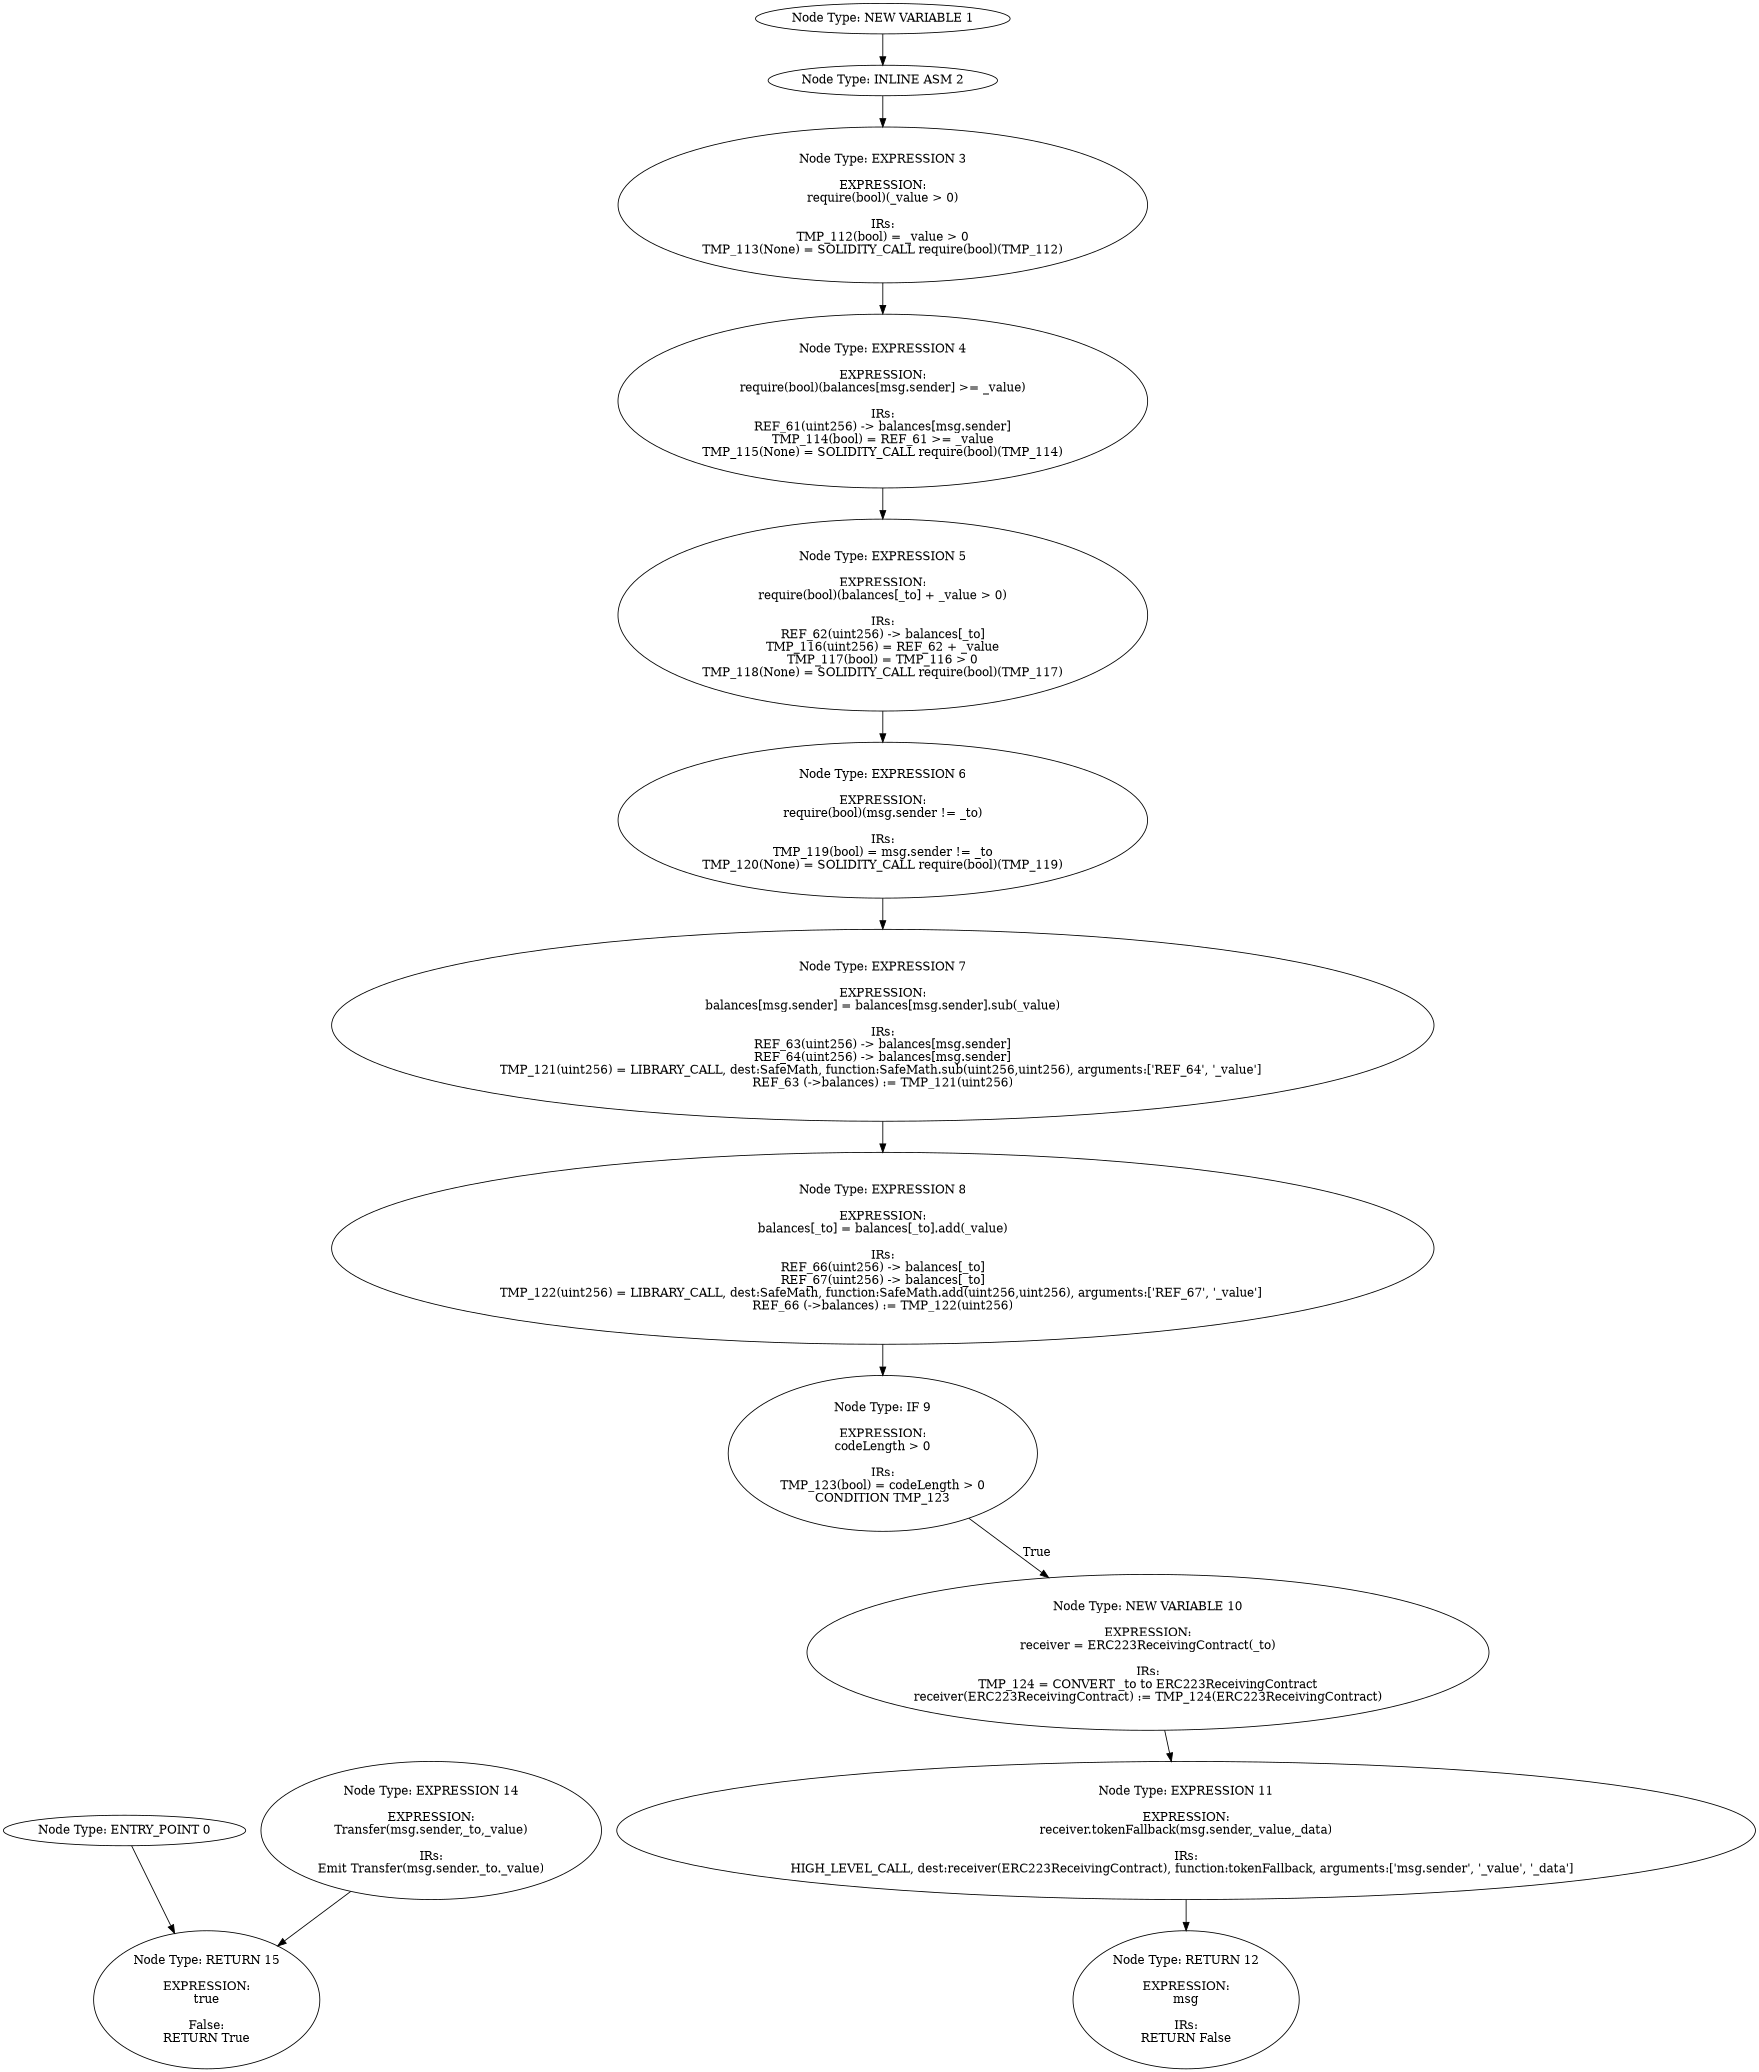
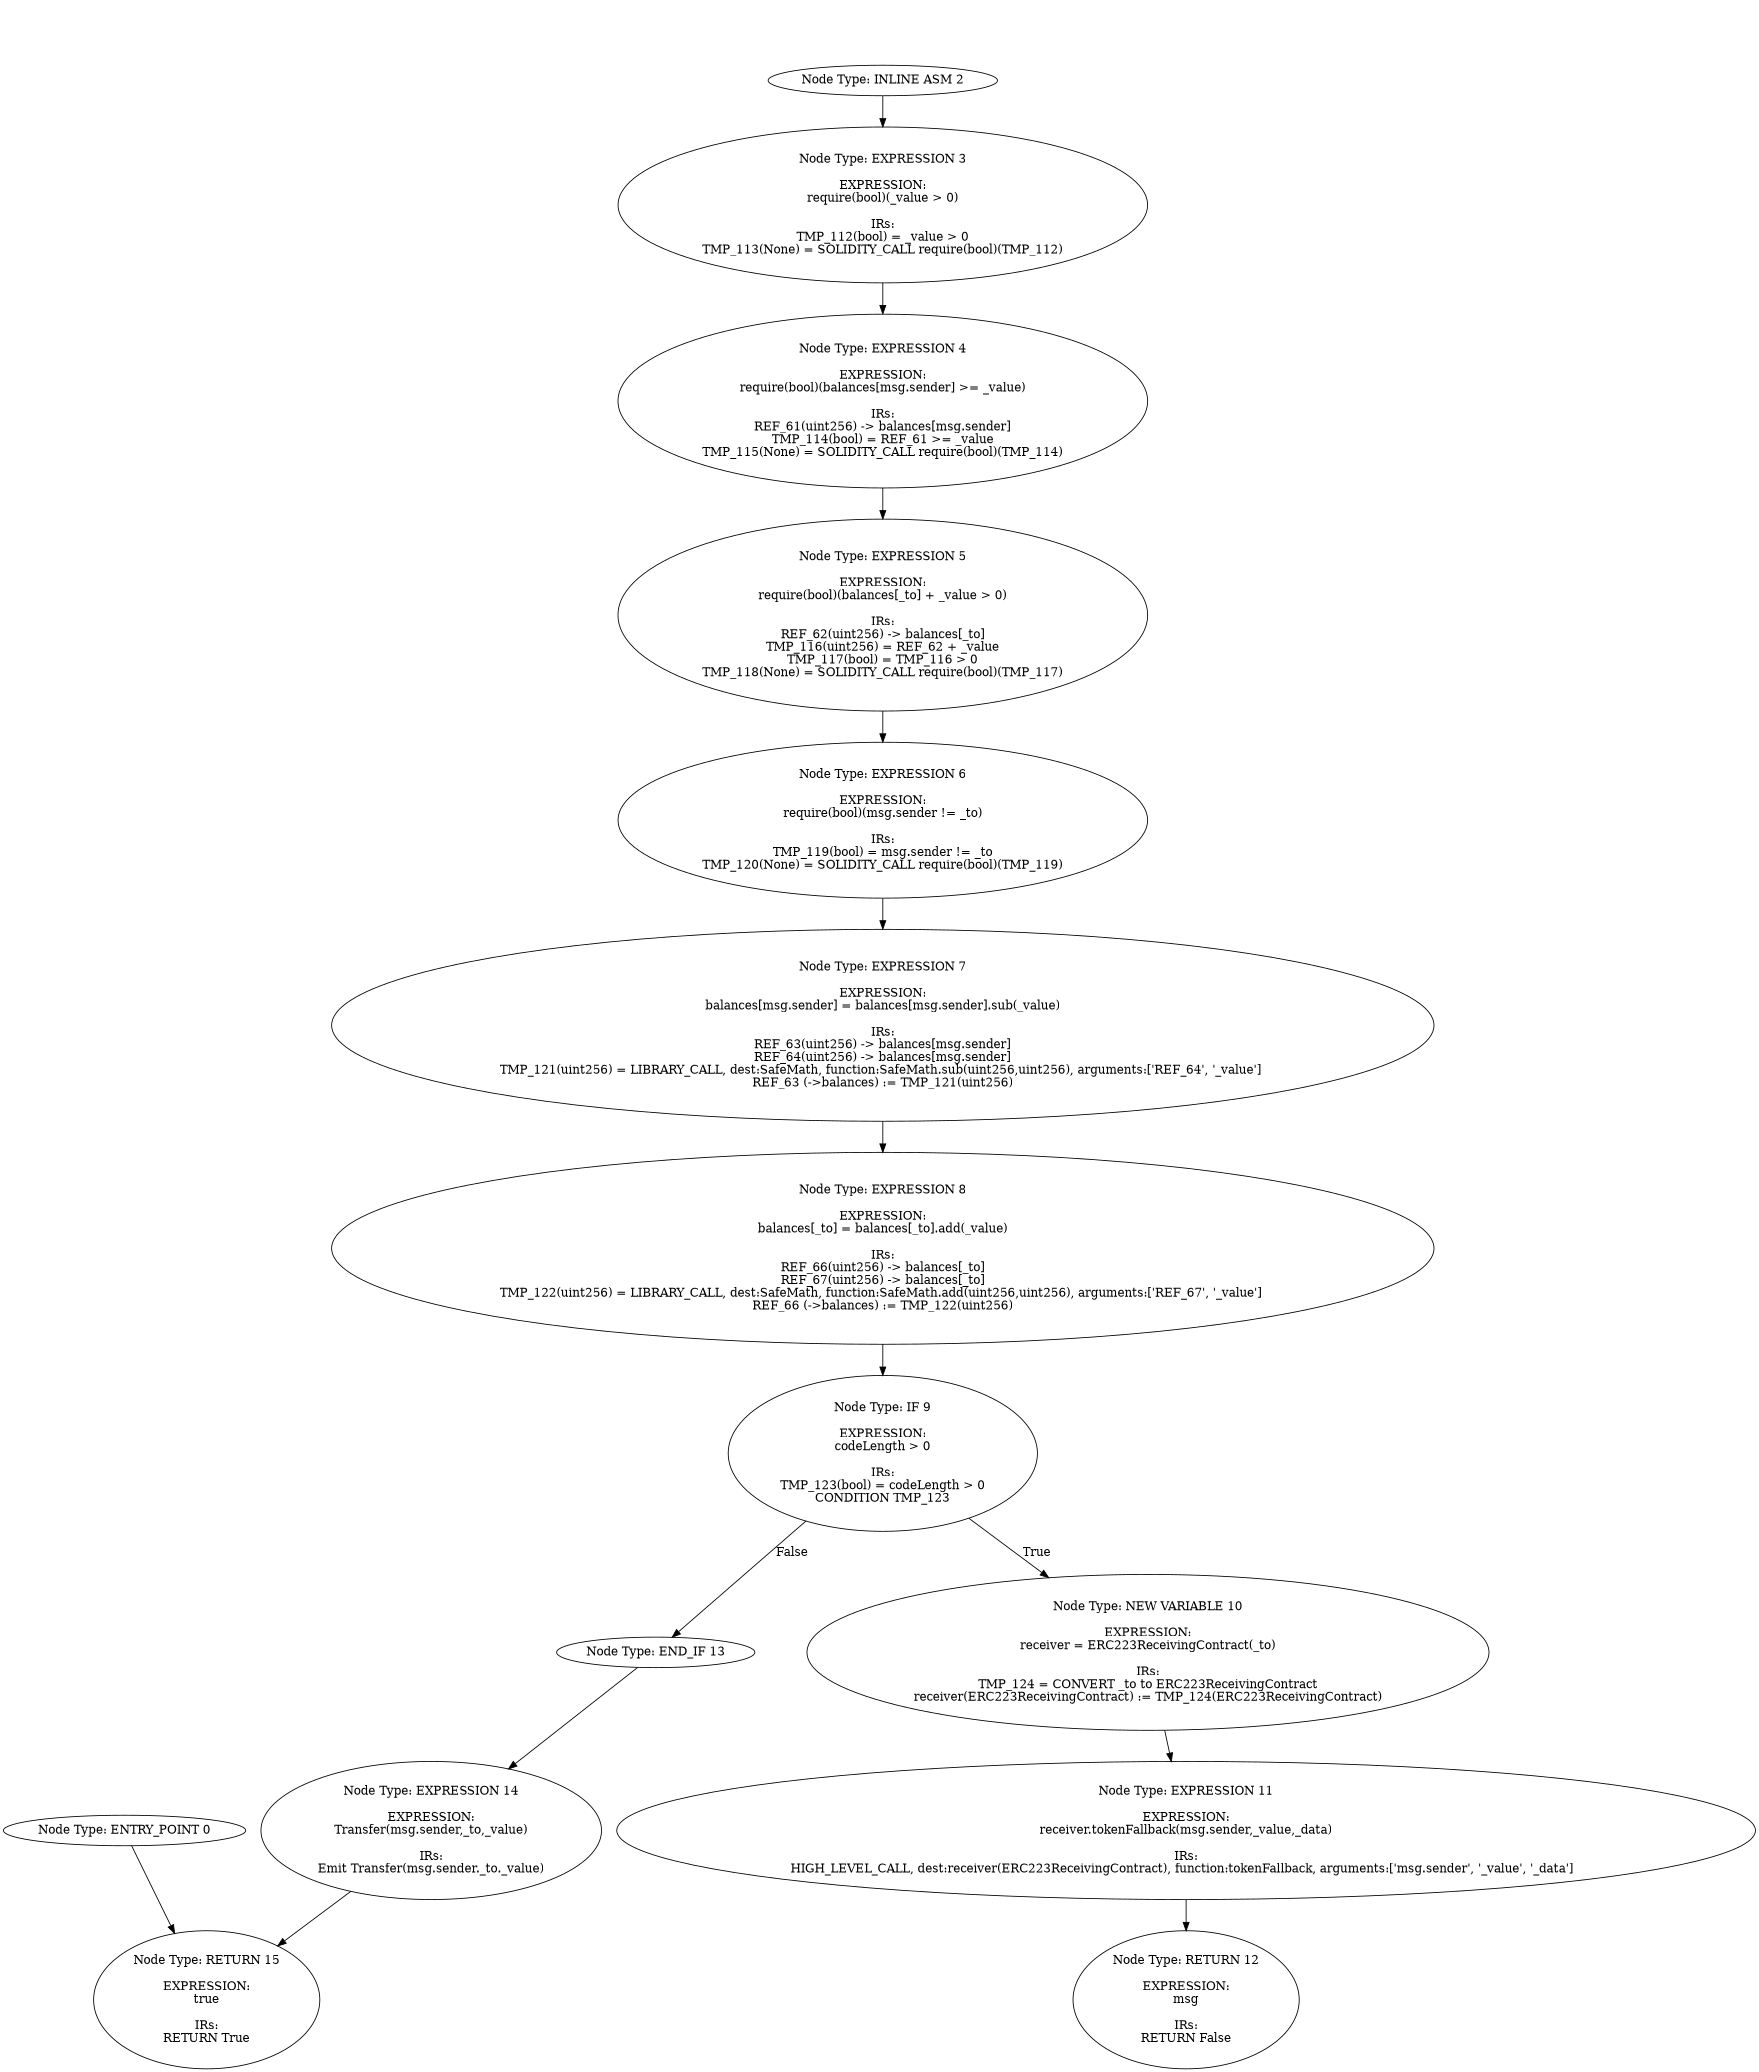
(883, 19) -> none
none -> (656, 1652)
(207, 2000) -> (207, 2000)
